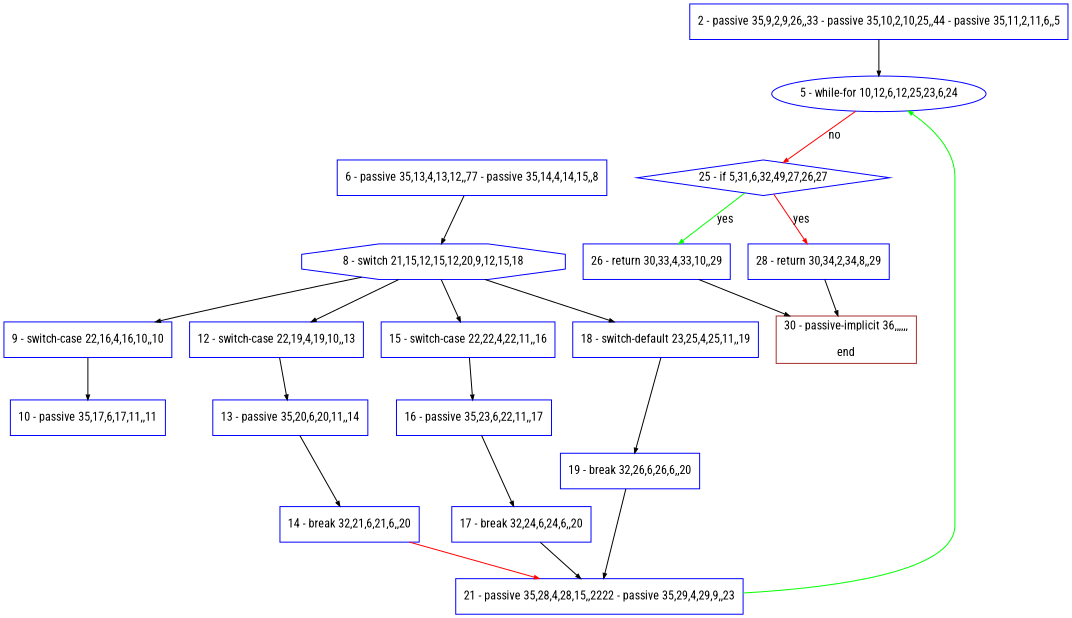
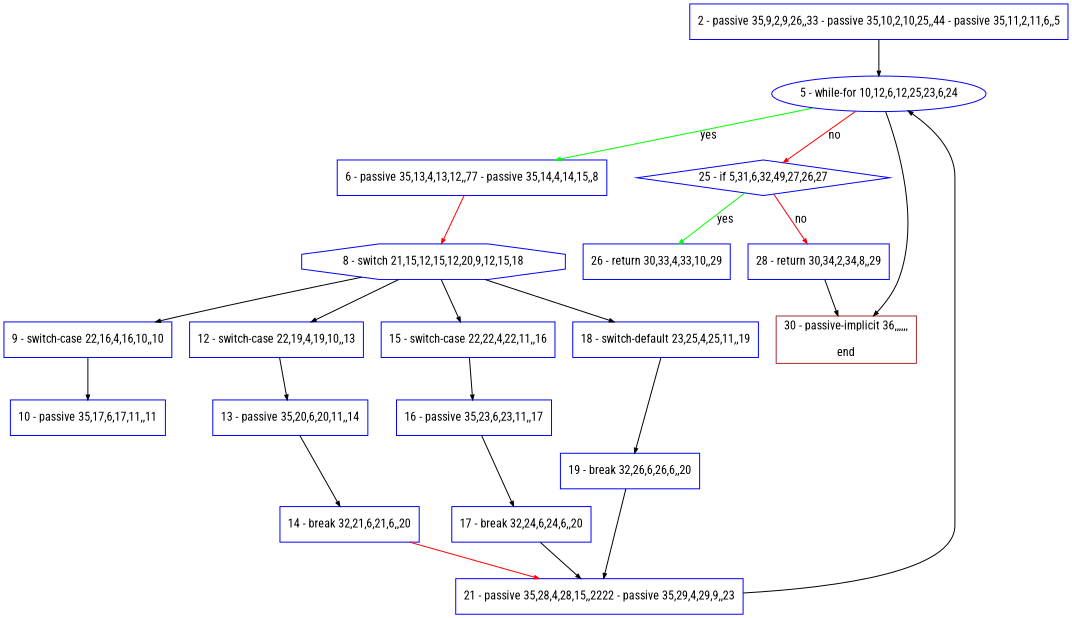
none -> (687, 133)
(454, 217) -> (454, 217)
(801, 220) -> (801, 220)
(742, 297) -> (908, 214)
(474, 418) -> (474, 418)
(955, 429) -> (955, 429)
